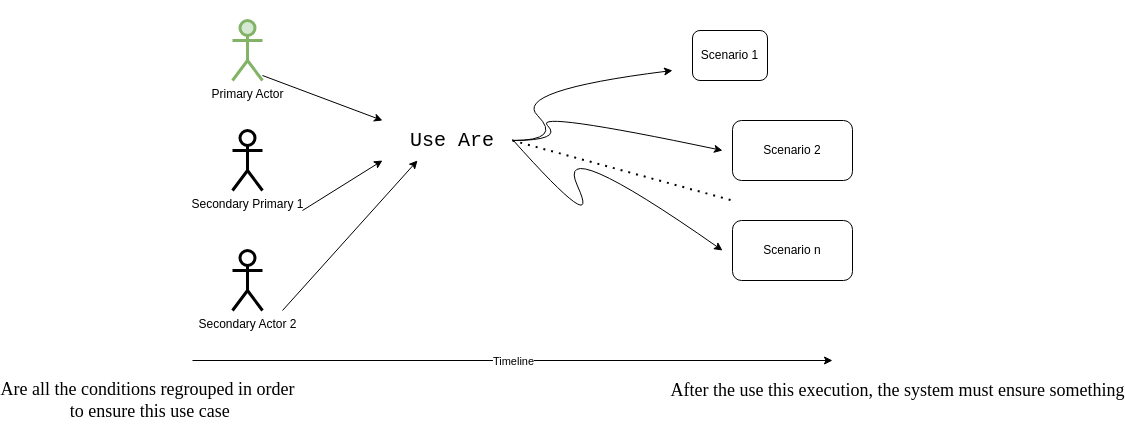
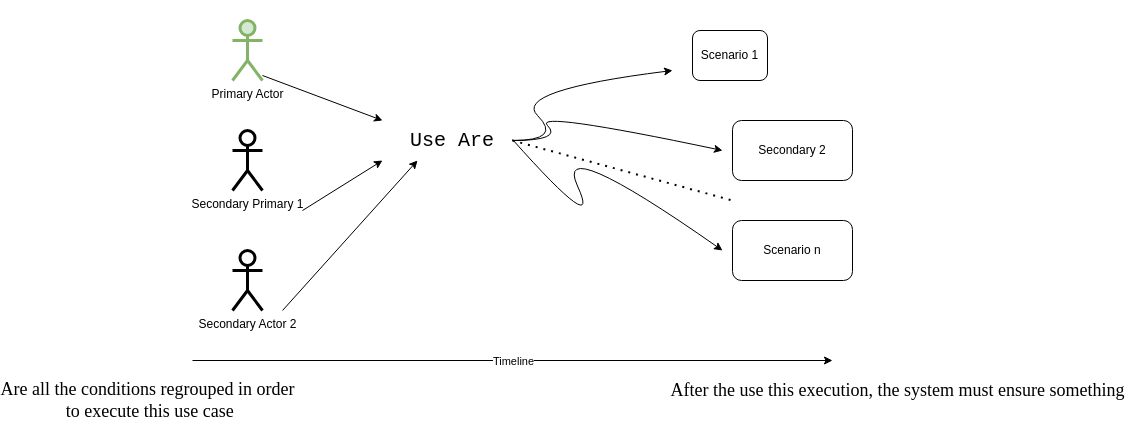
(793, 151) -> (793, 151)
(148, 401) -> (148, 401)
